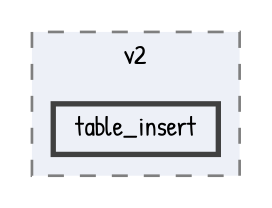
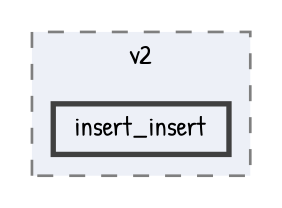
(136, 129) -> (141, 129)
